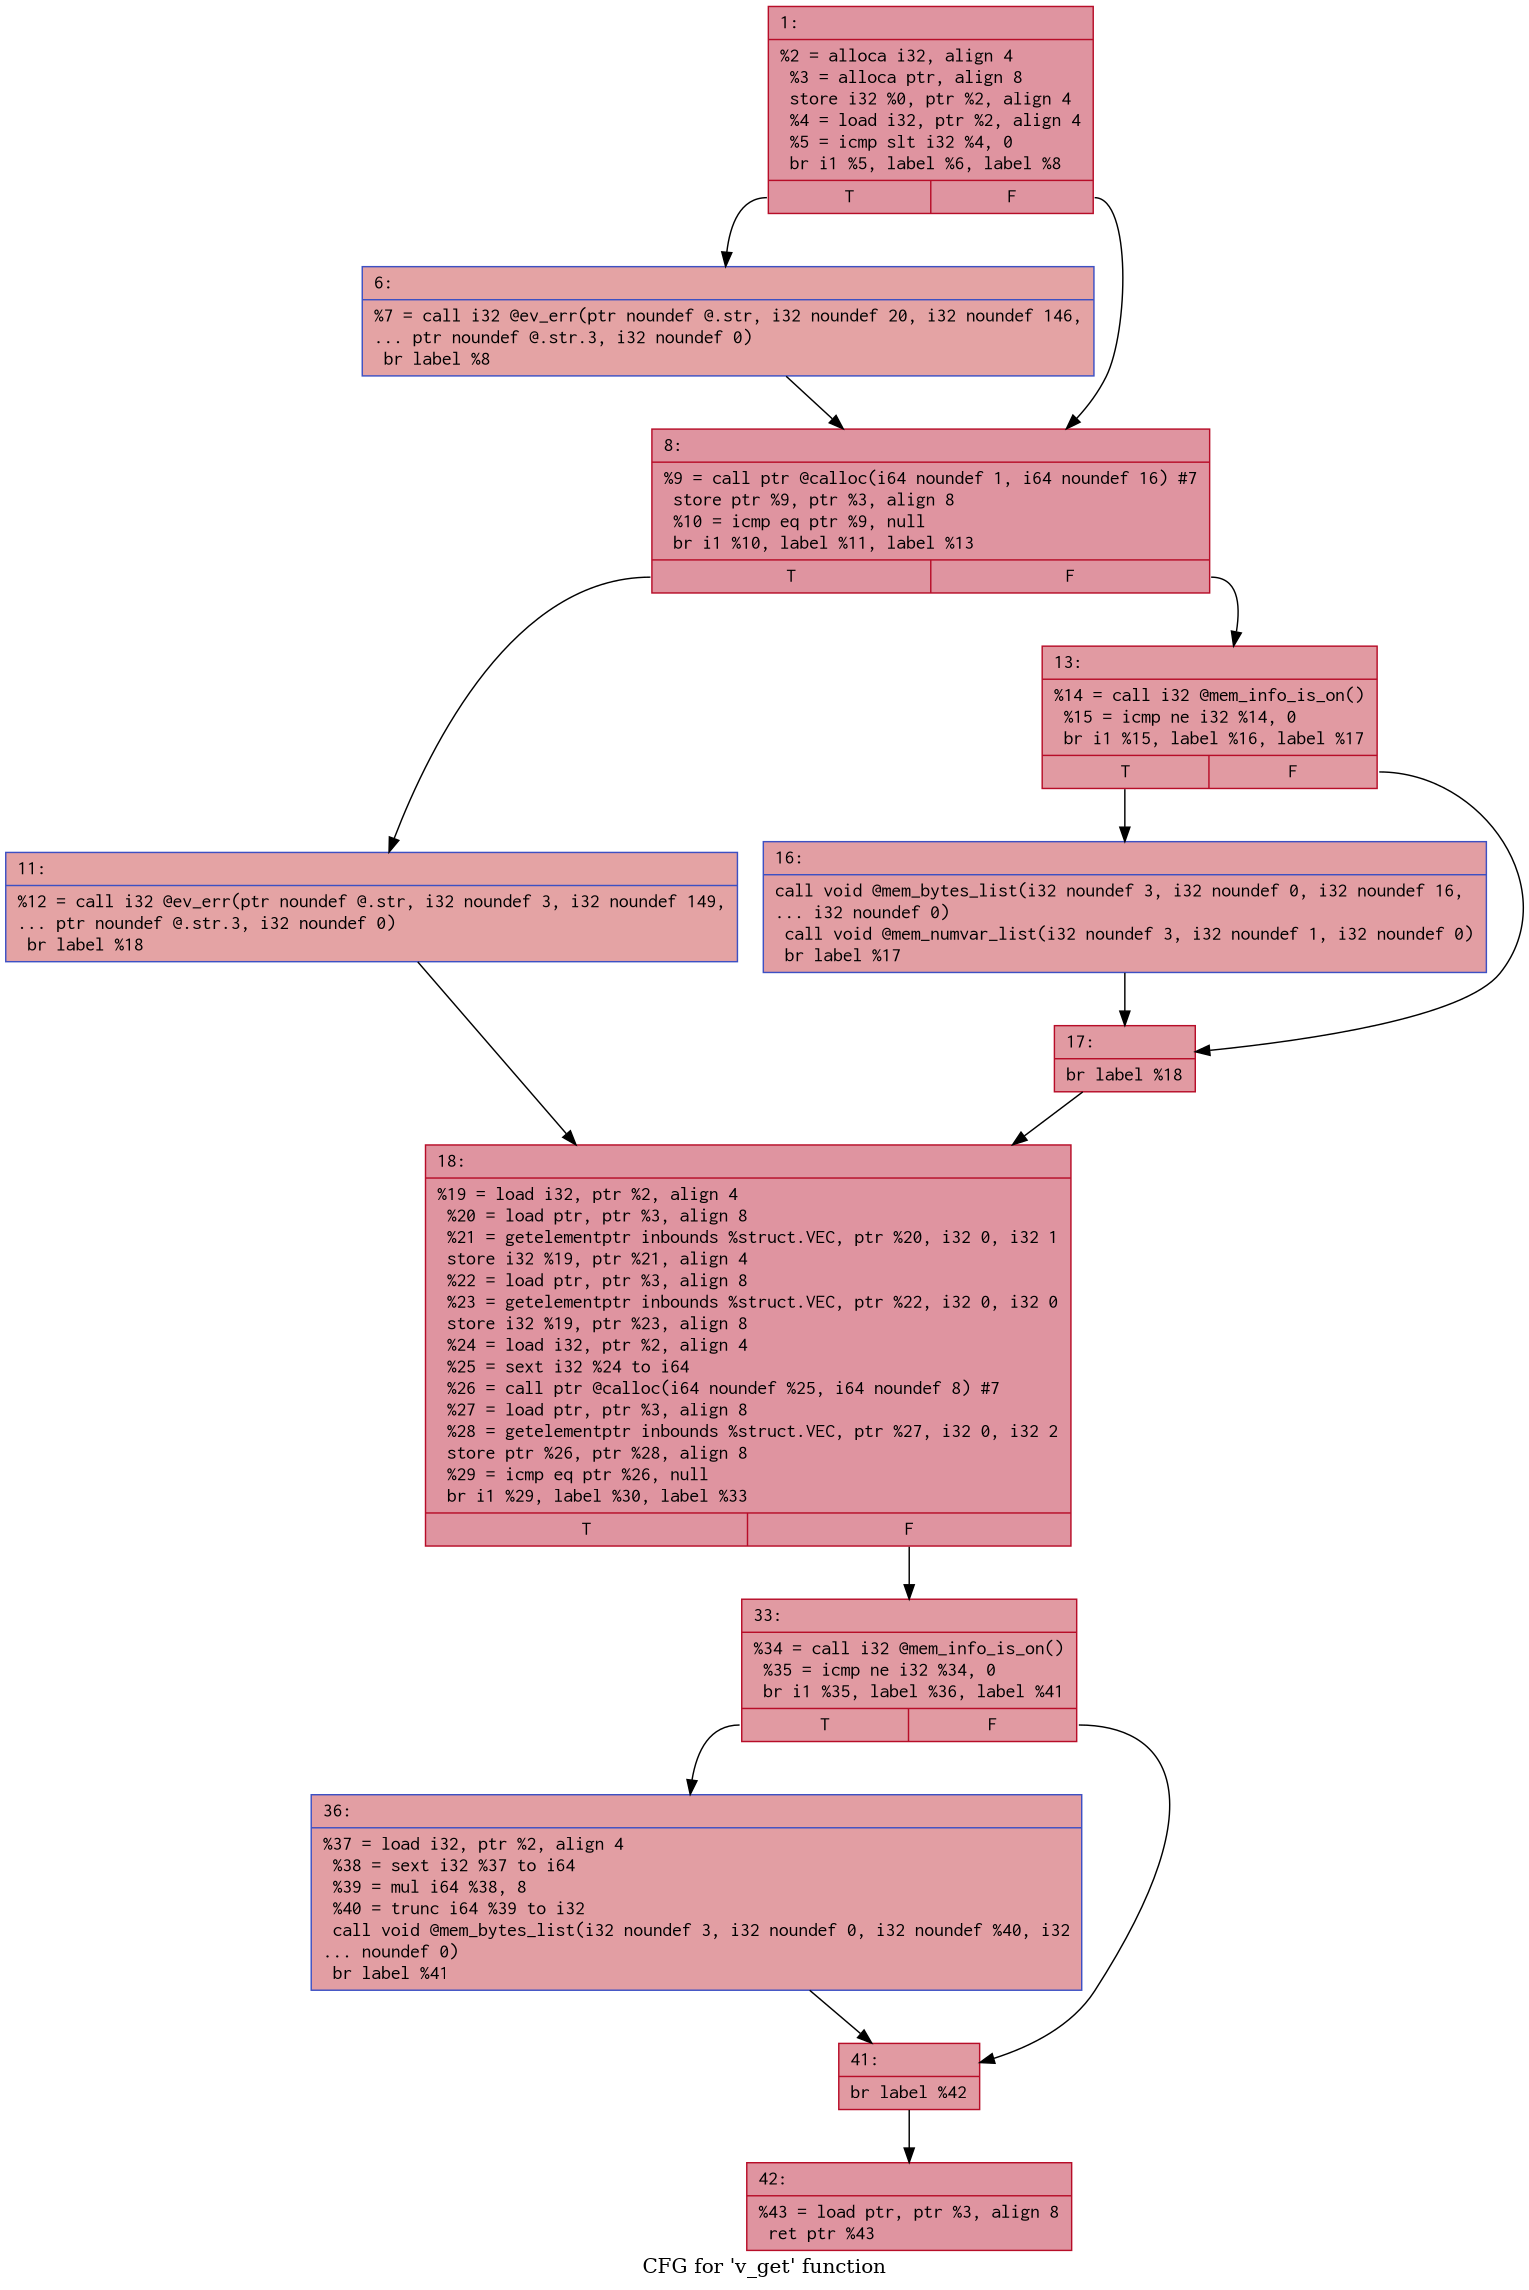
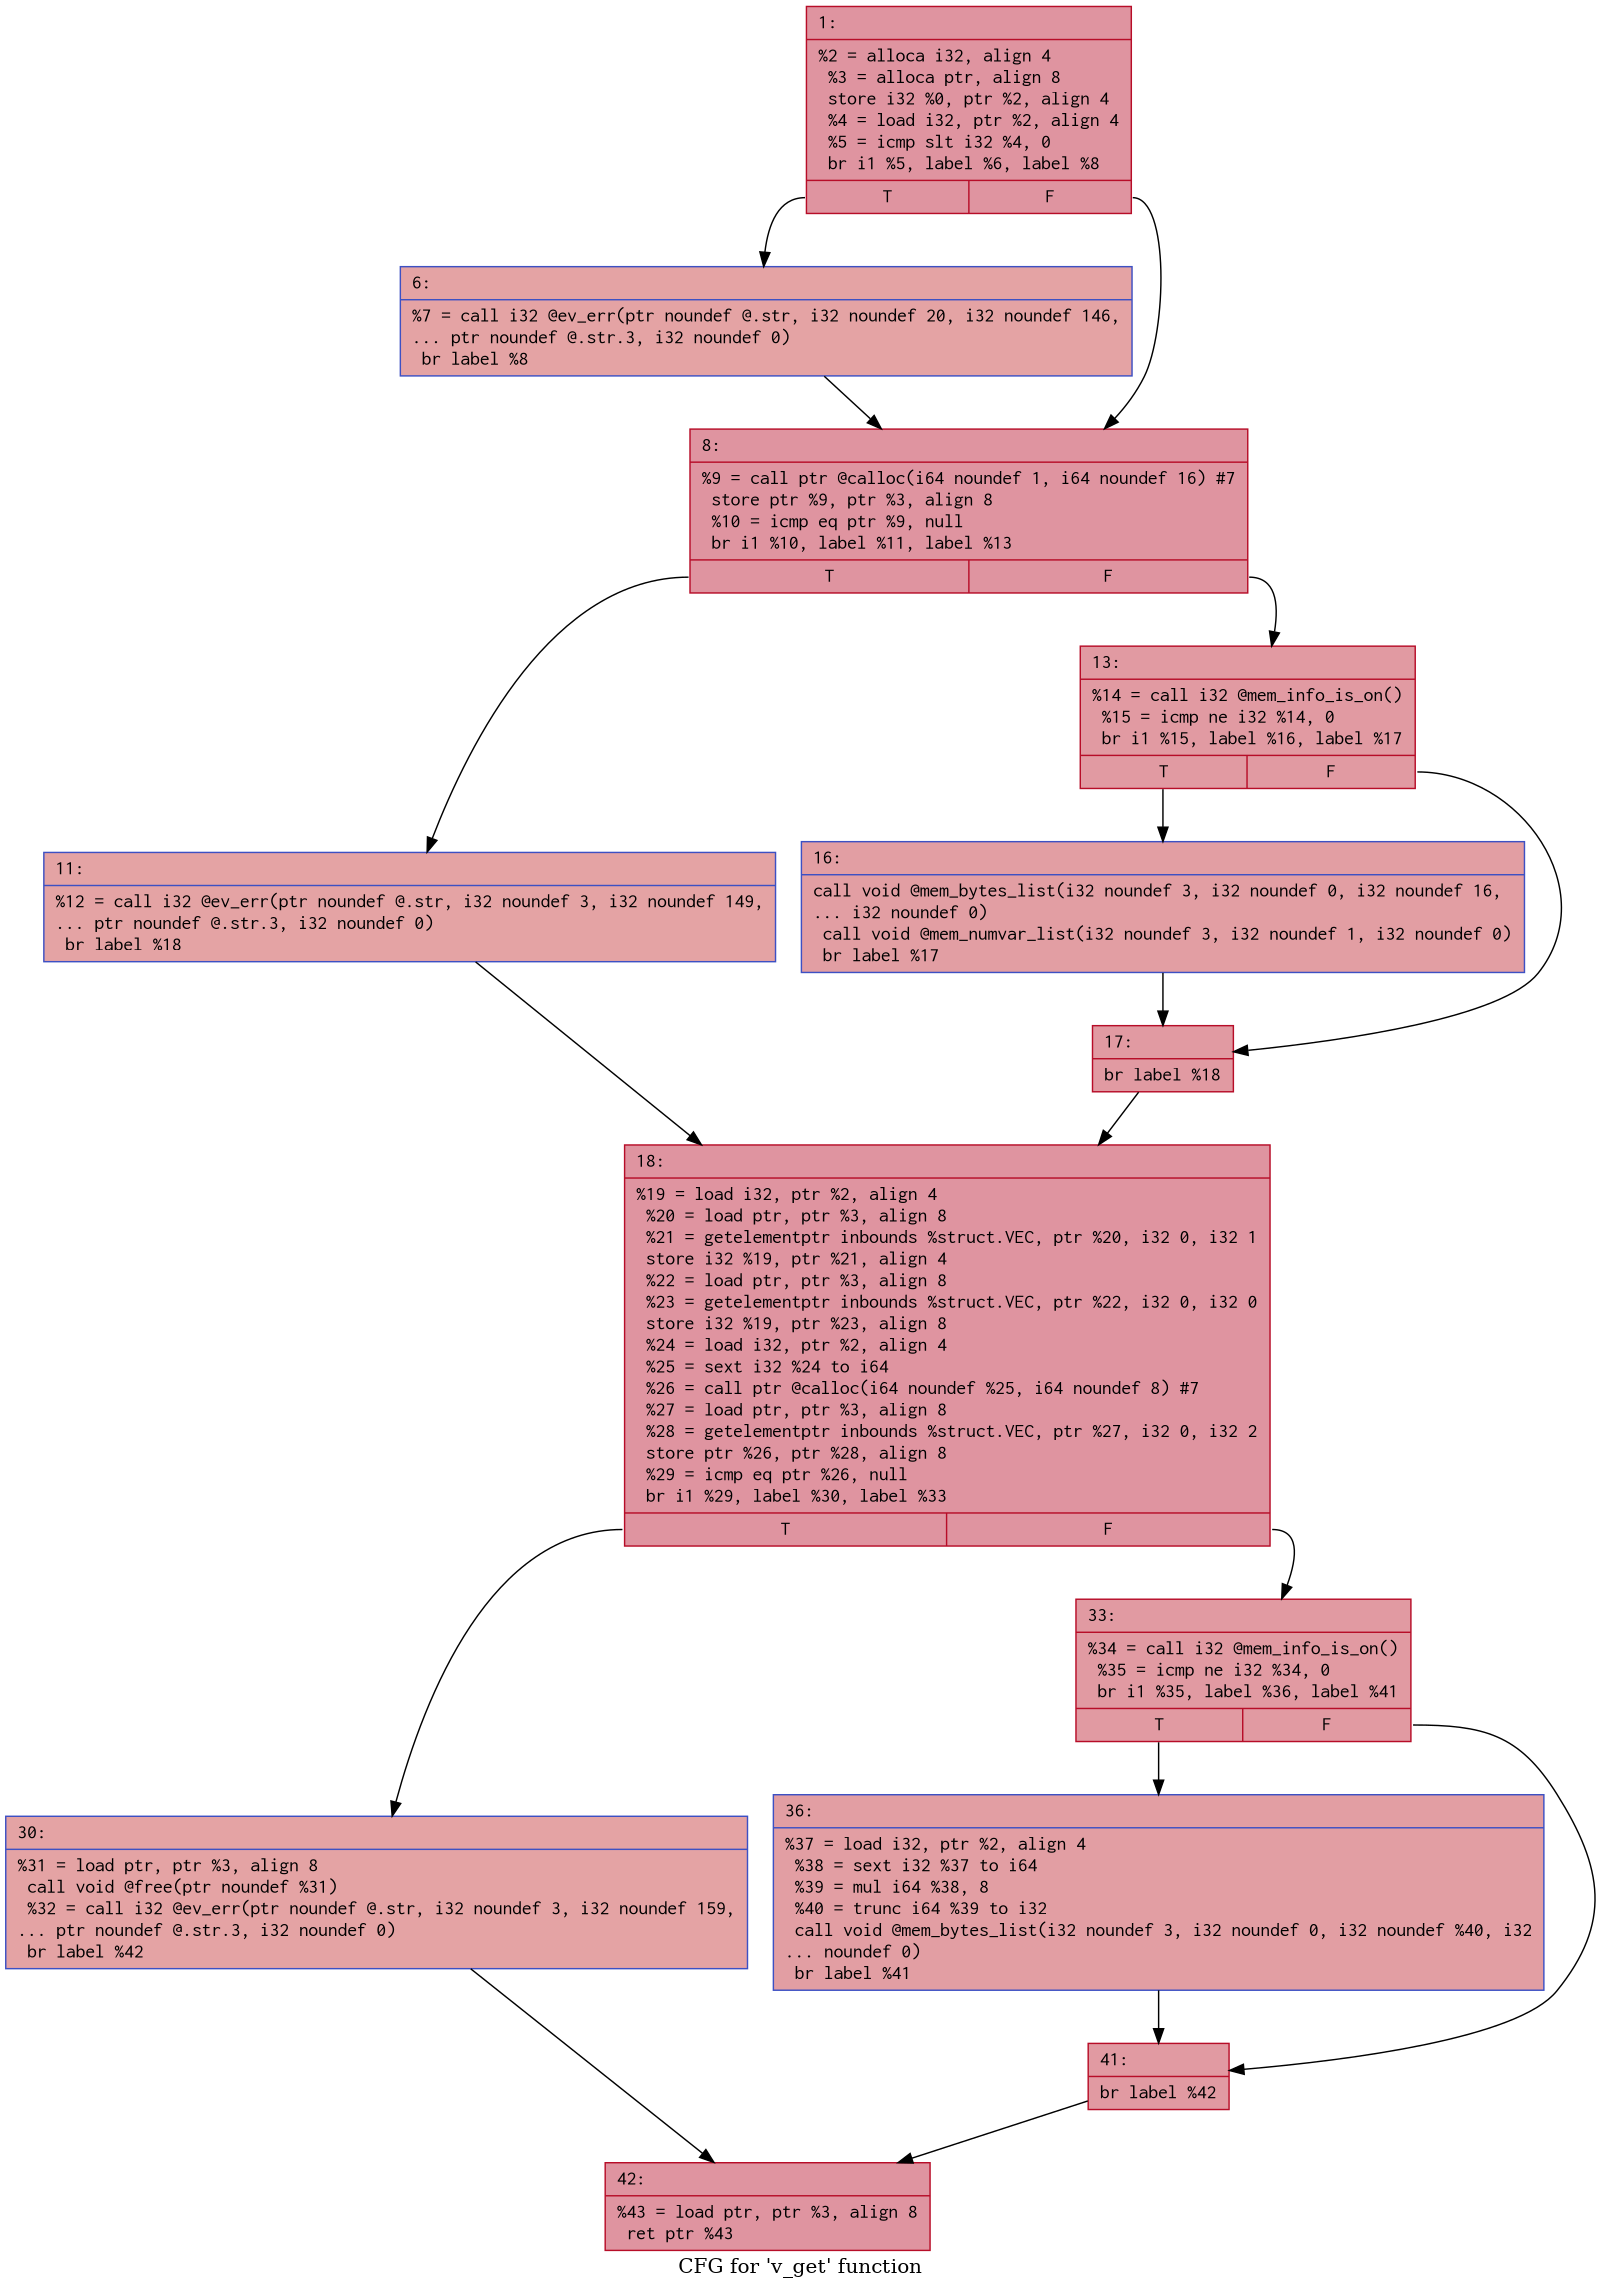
none -> (377, 1892)
